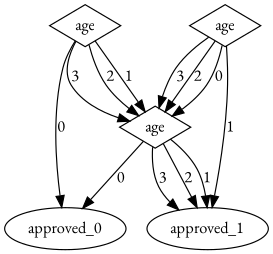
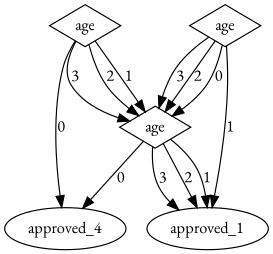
(65, 229) -> (65, 229)
